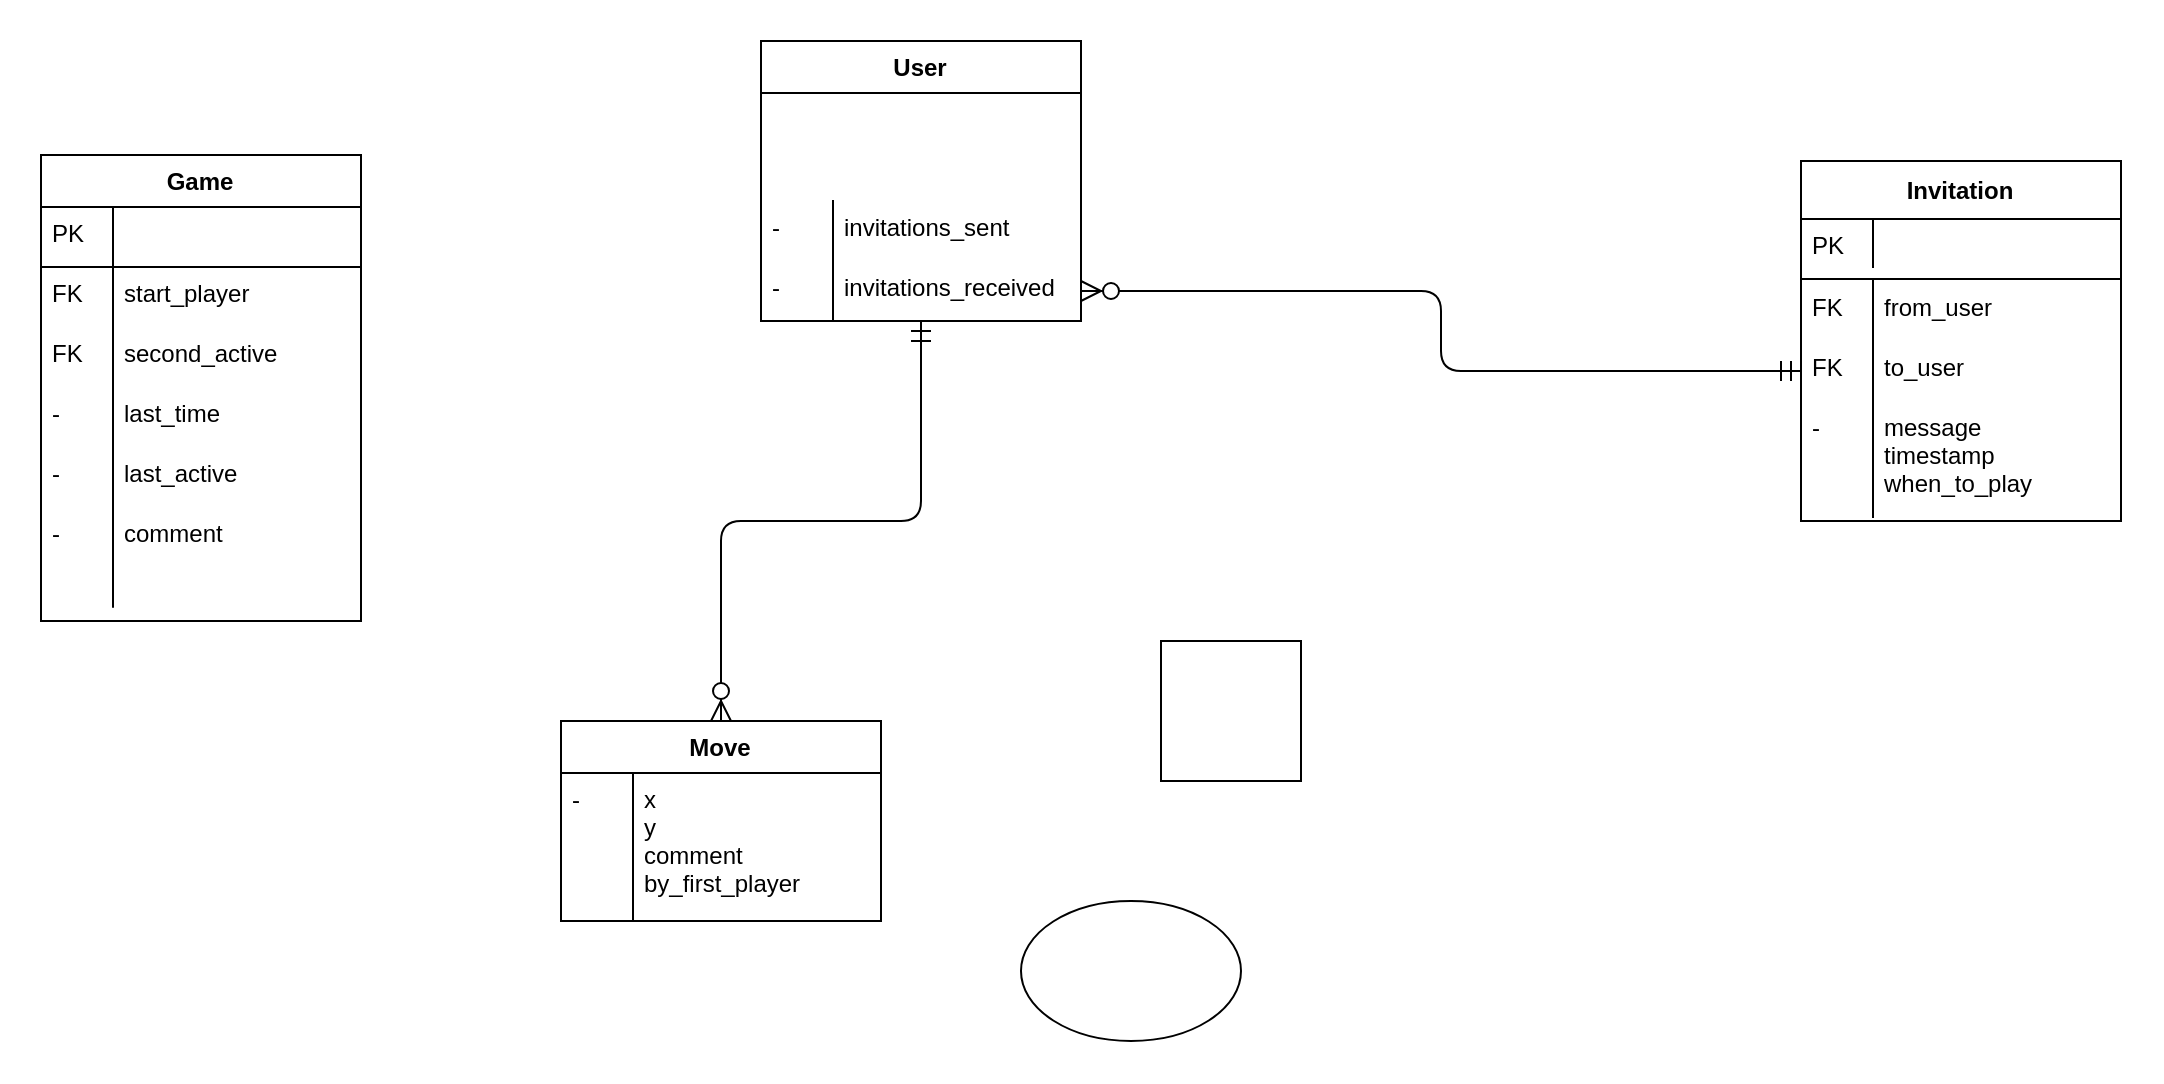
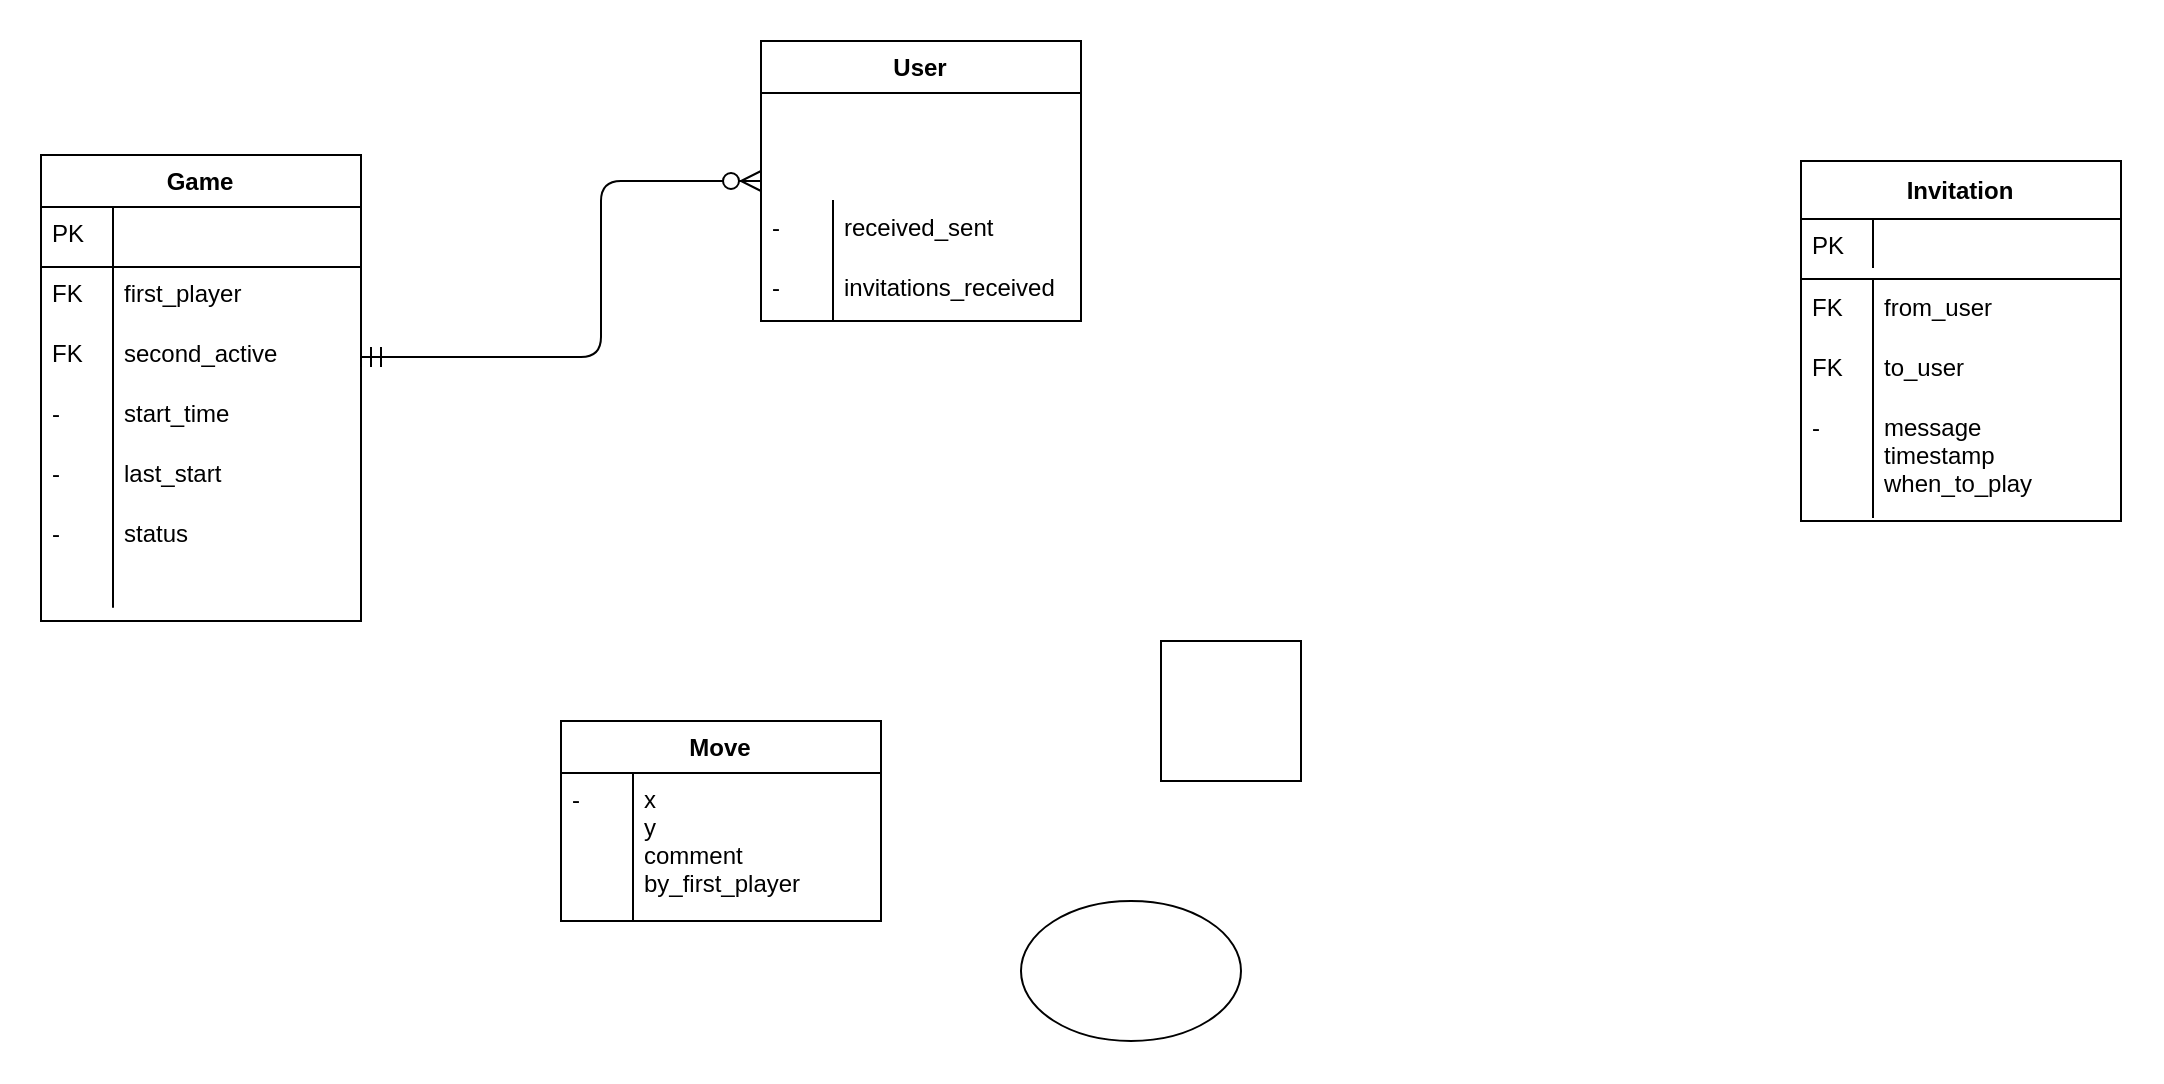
(942, 228) -> (928, 228)
(202, 294) -> (198, 294)
none -> (601, 325)
(1441, 347) -> none
(178, 414) -> (188, 414)
(192, 474) -> (188, 474)
(837, 521) -> none
(171, 534) -> (164, 534)
